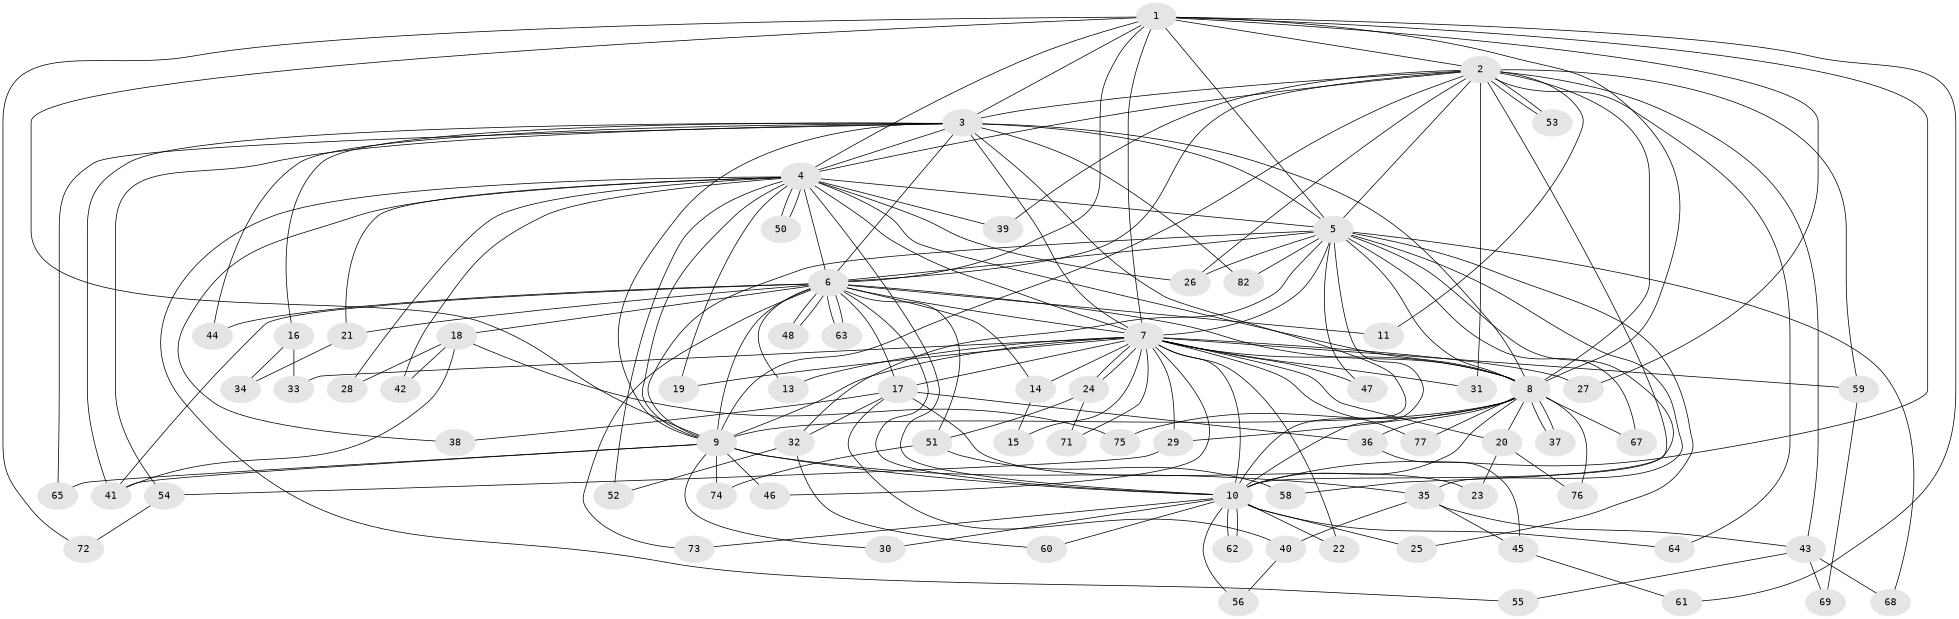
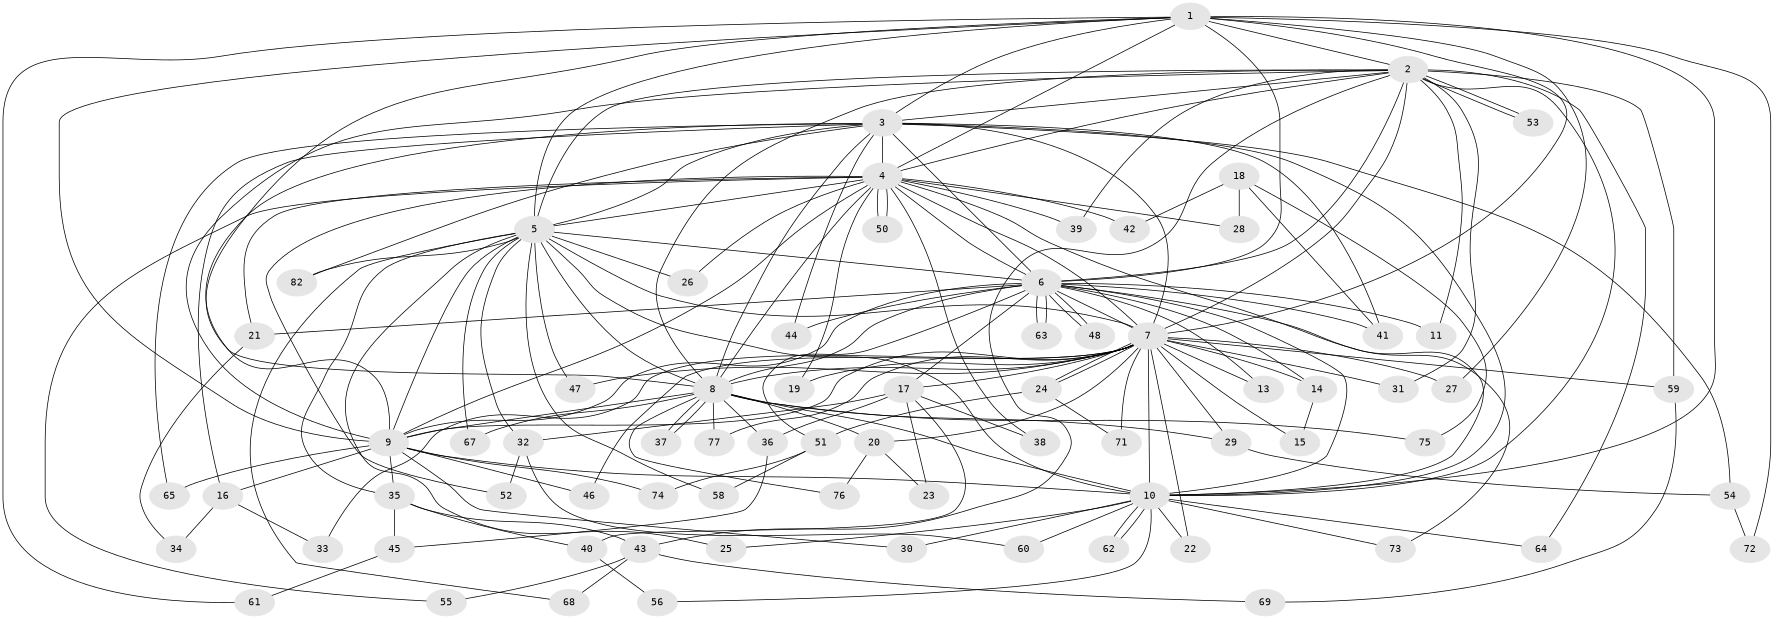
(1331, 171) -> (1322, 238)
(643, 309) -> none
(411, 462) -> (306, 469)
